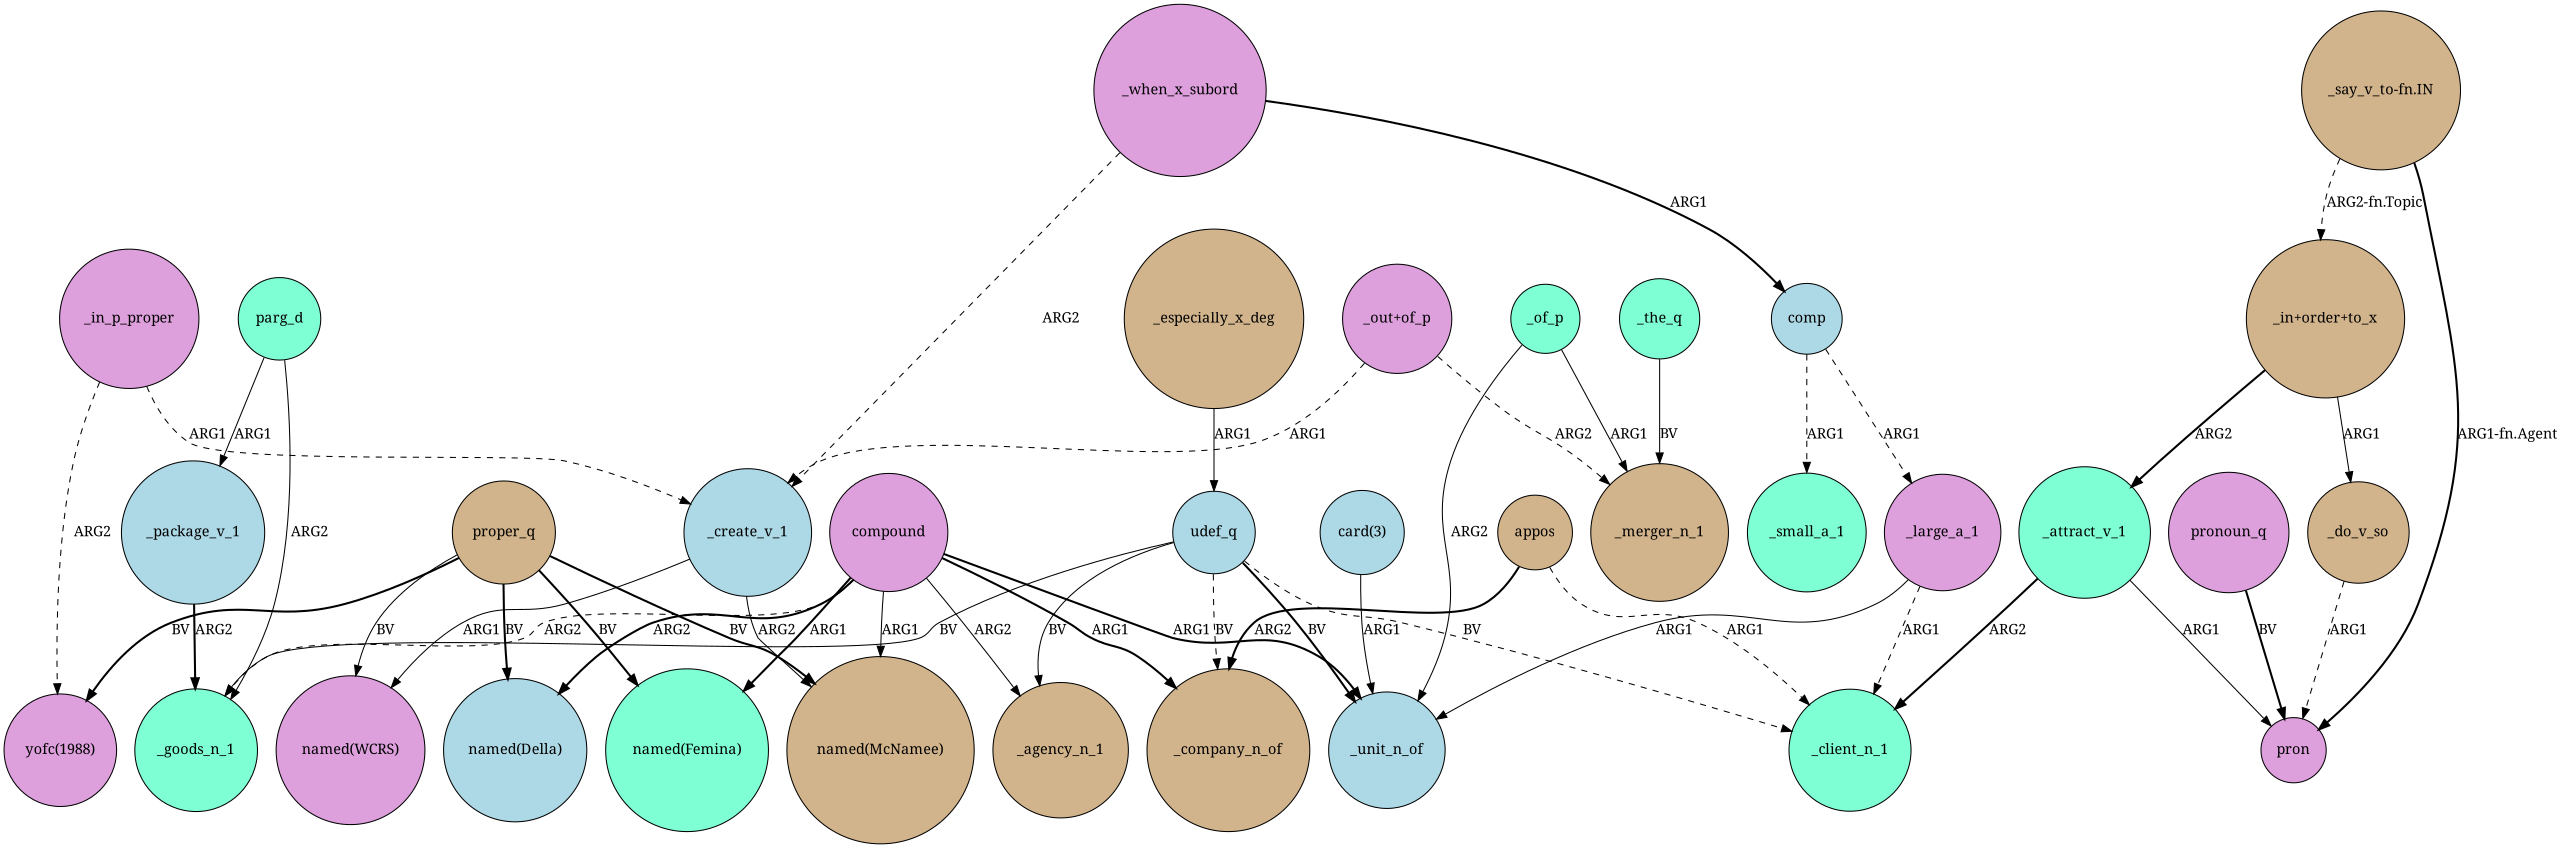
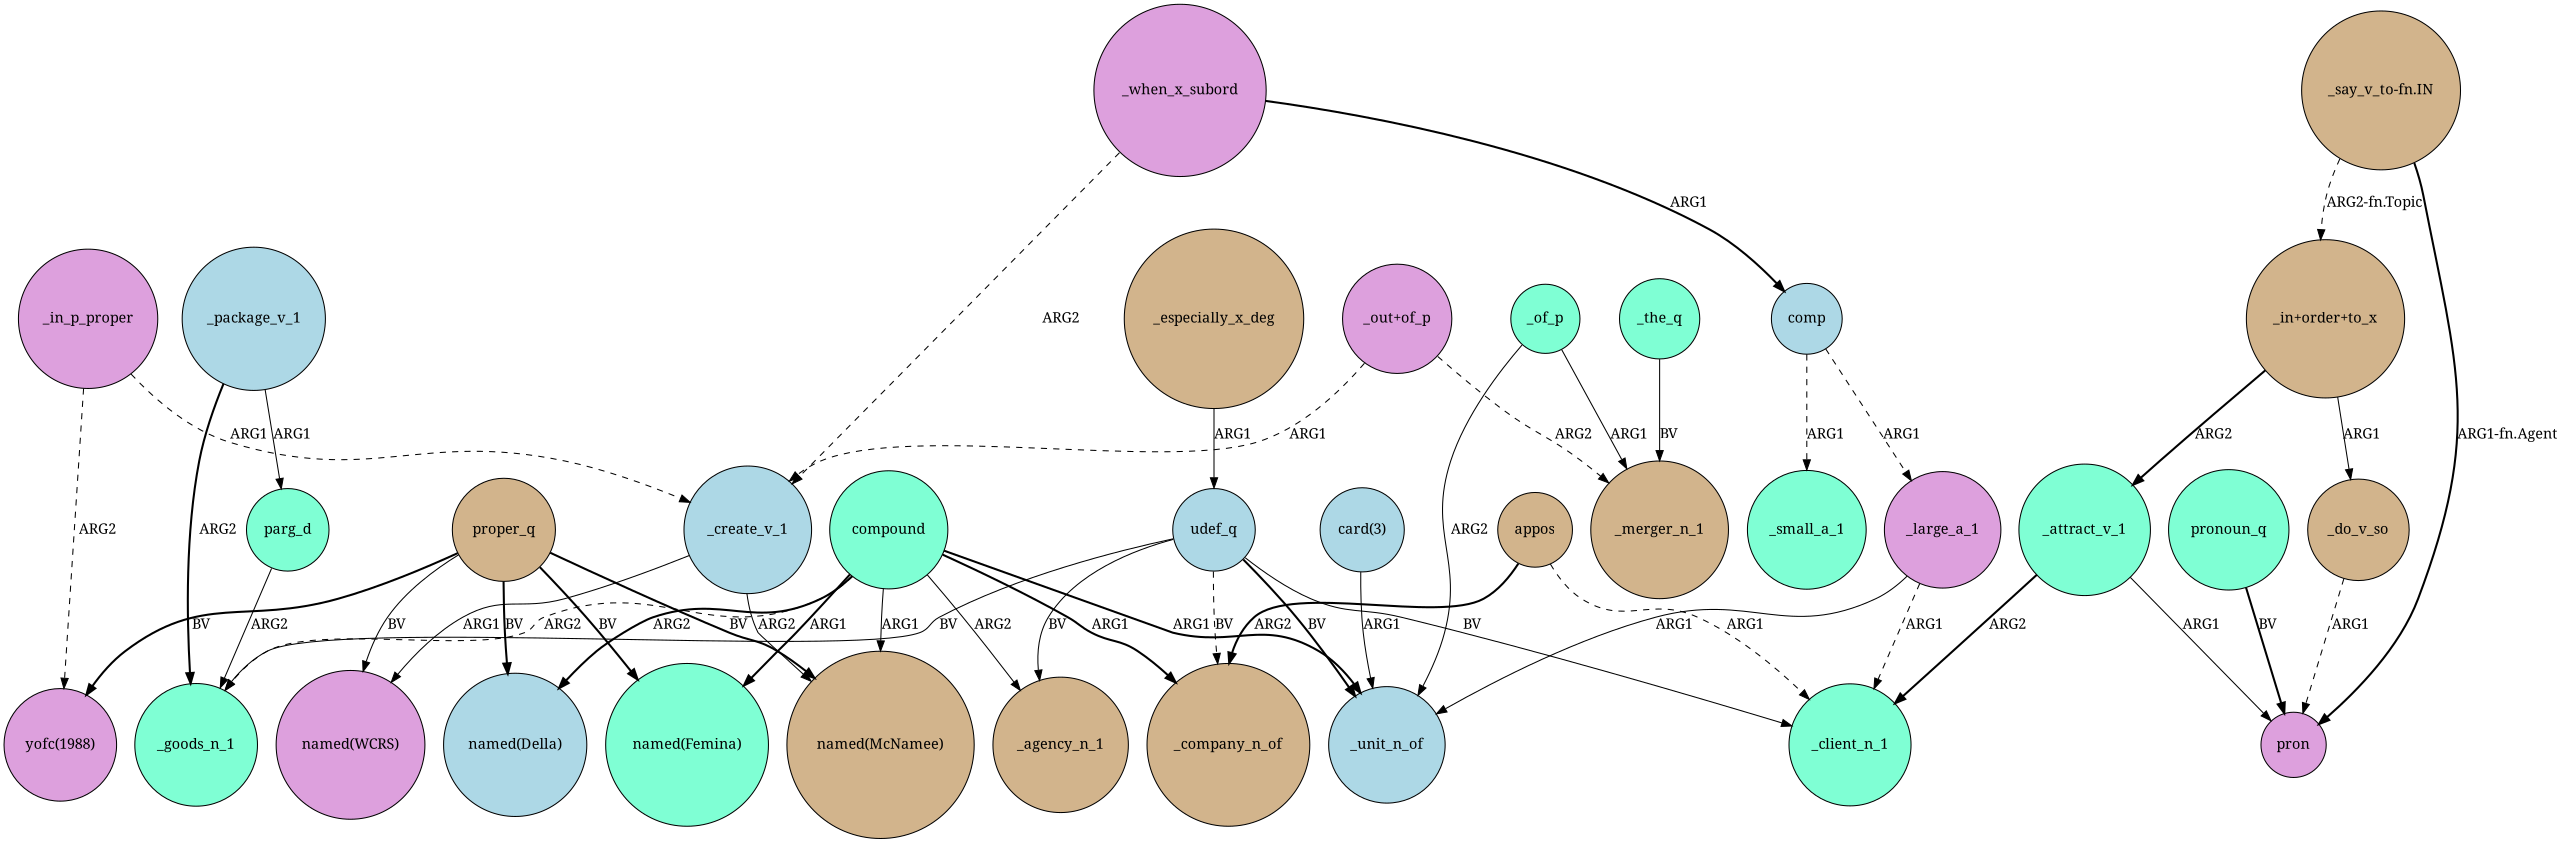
(244, 407) -> (272, 434)
(889, 533) -> (889, 530)
(2229, 533) -> (2229, 530)
(1509, 650) -> (1510, 645)
